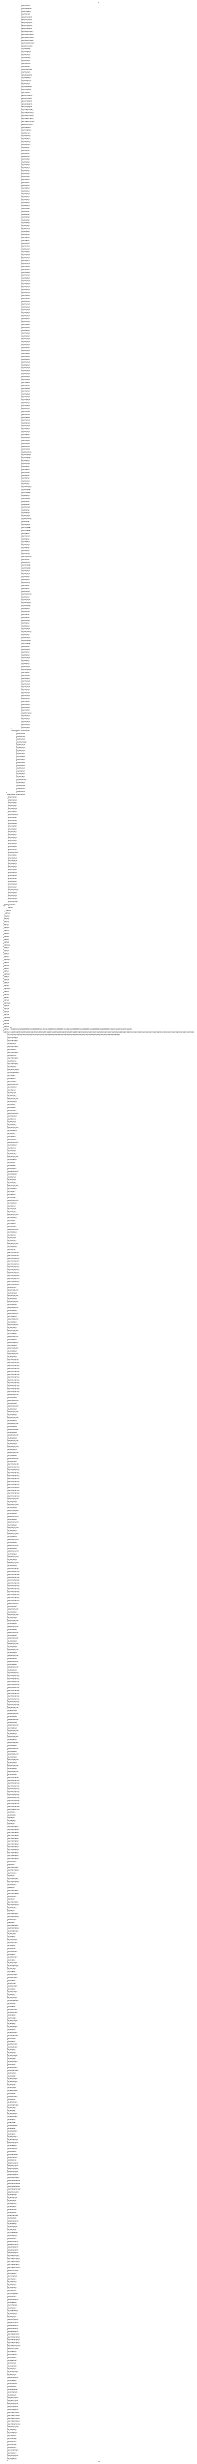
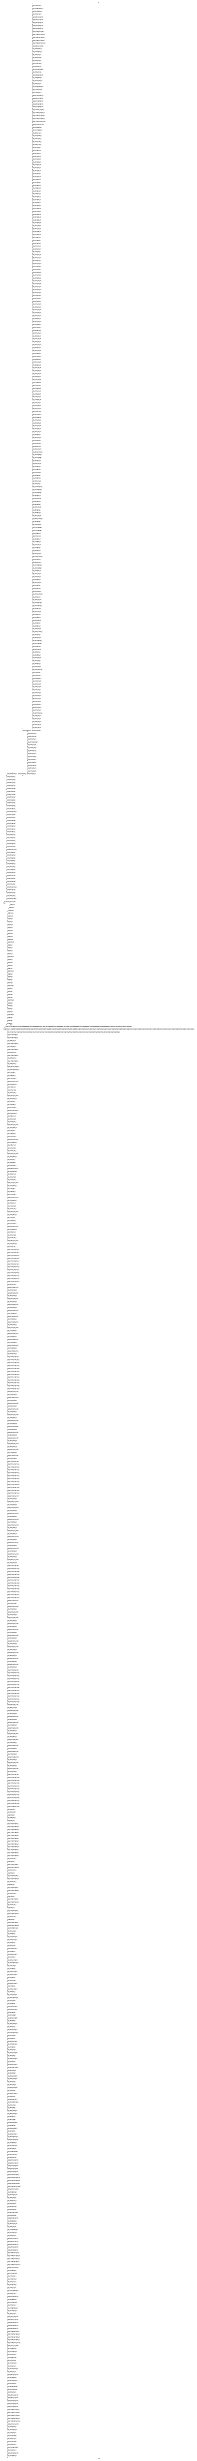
(16, 777) -> (17, 774)
(13, 795) -> (6, 788)
